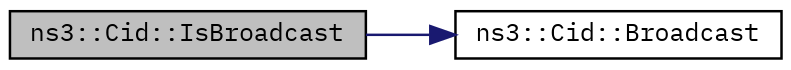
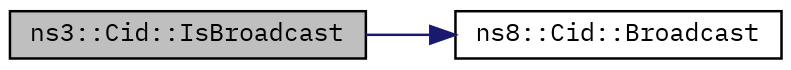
(618, 35) -> (618, 35)
